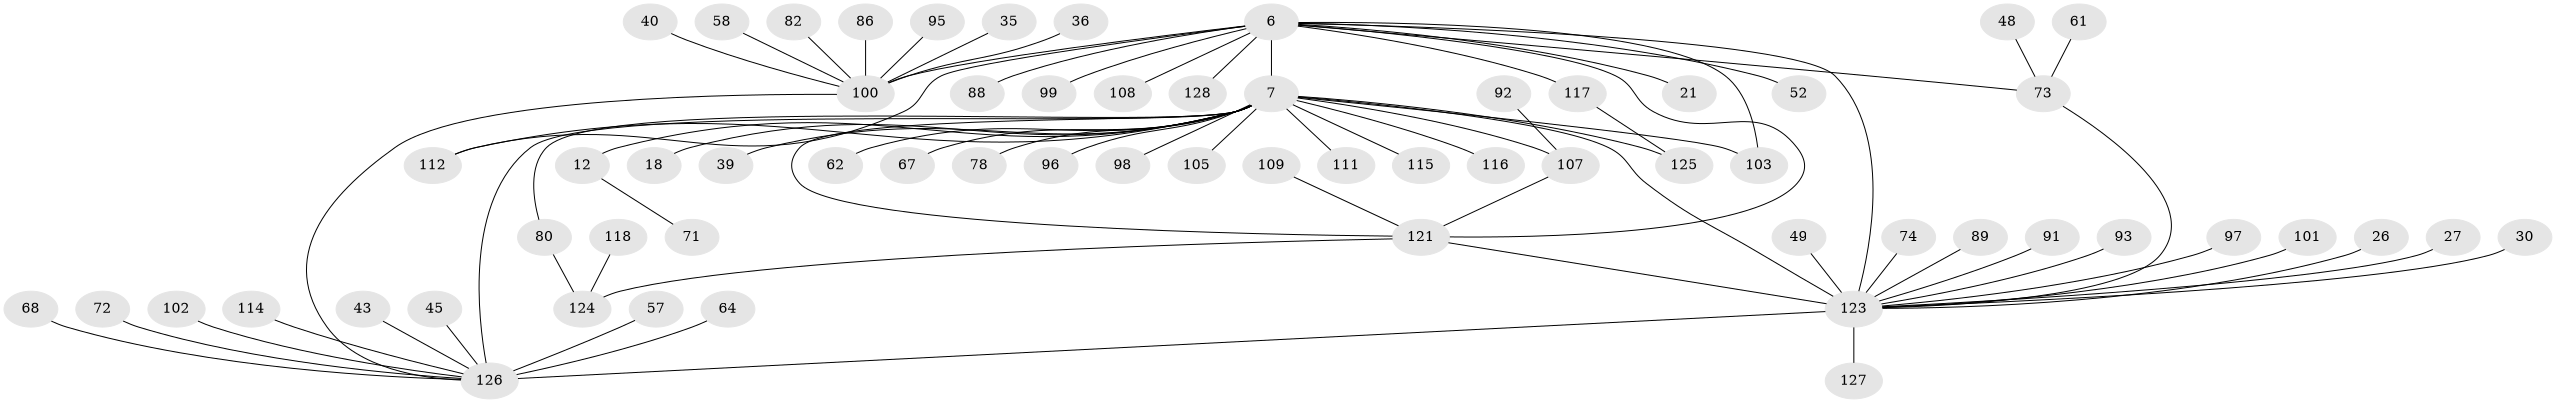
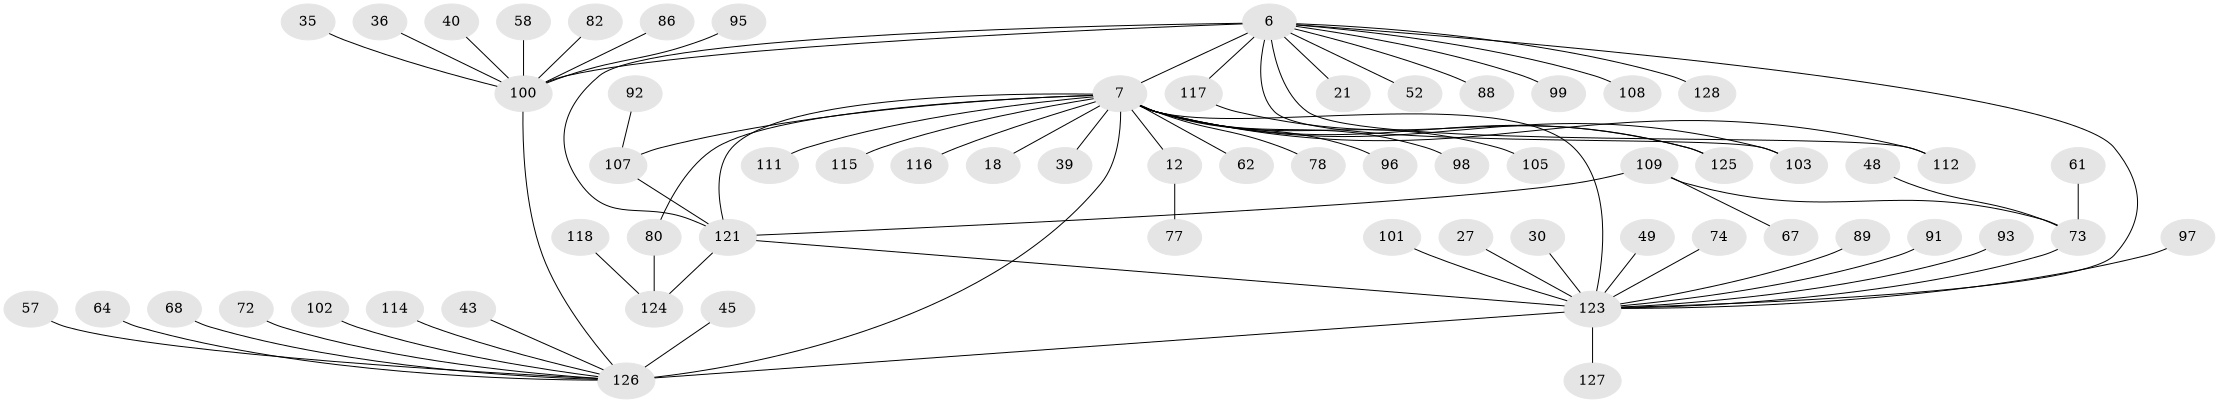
(1586, 50) -> (1864, 201)
(1089, 130) -> (1721, 202)
(692, 237) -> (1175, 237)
(2381, 237) -> none
